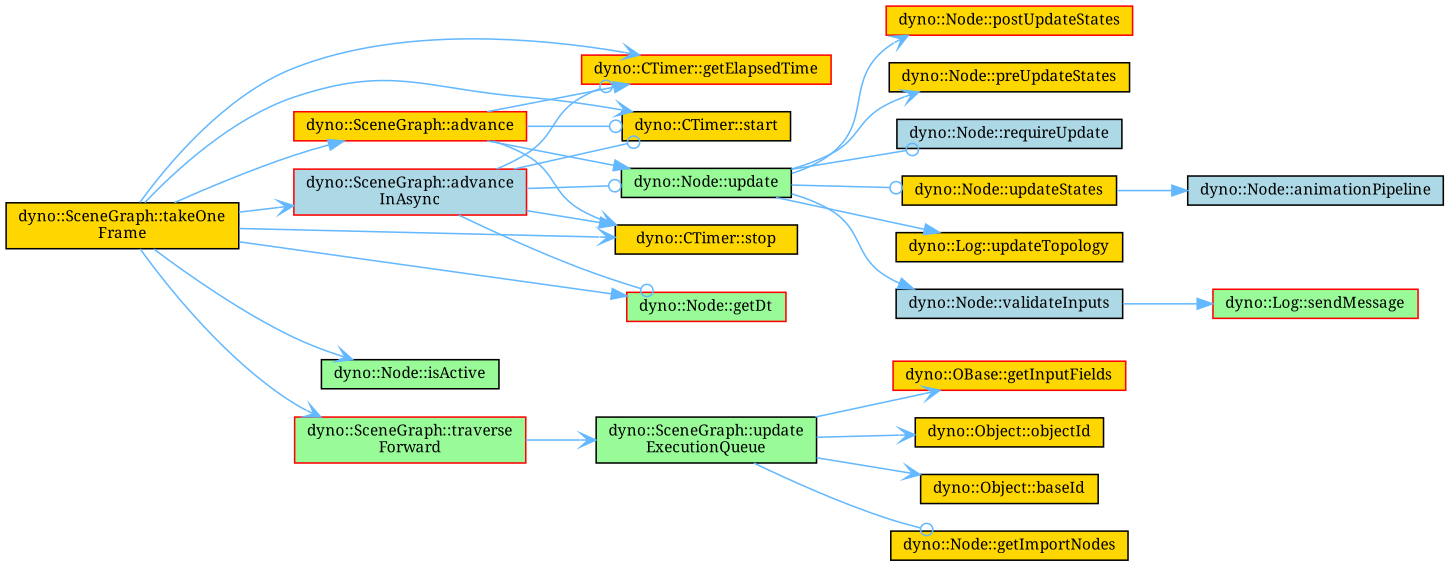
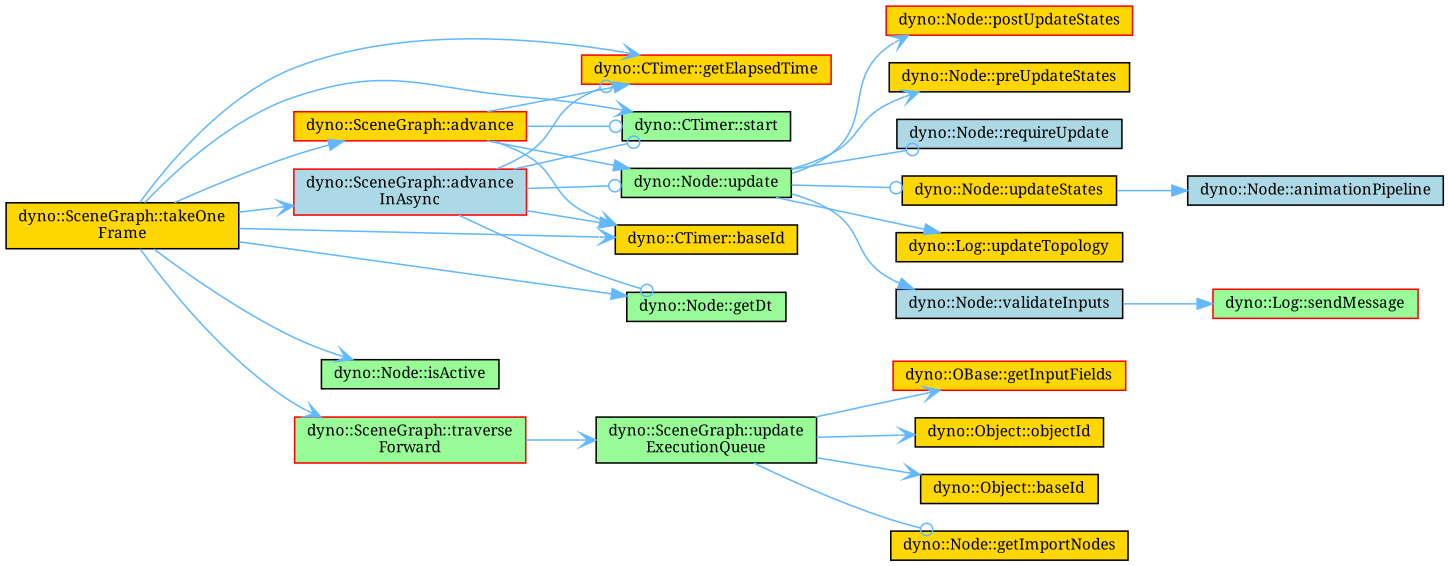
(706, 126) -> (706, 126)
(706, 240) -> (706, 240)
(706, 307) -> (706, 307)
